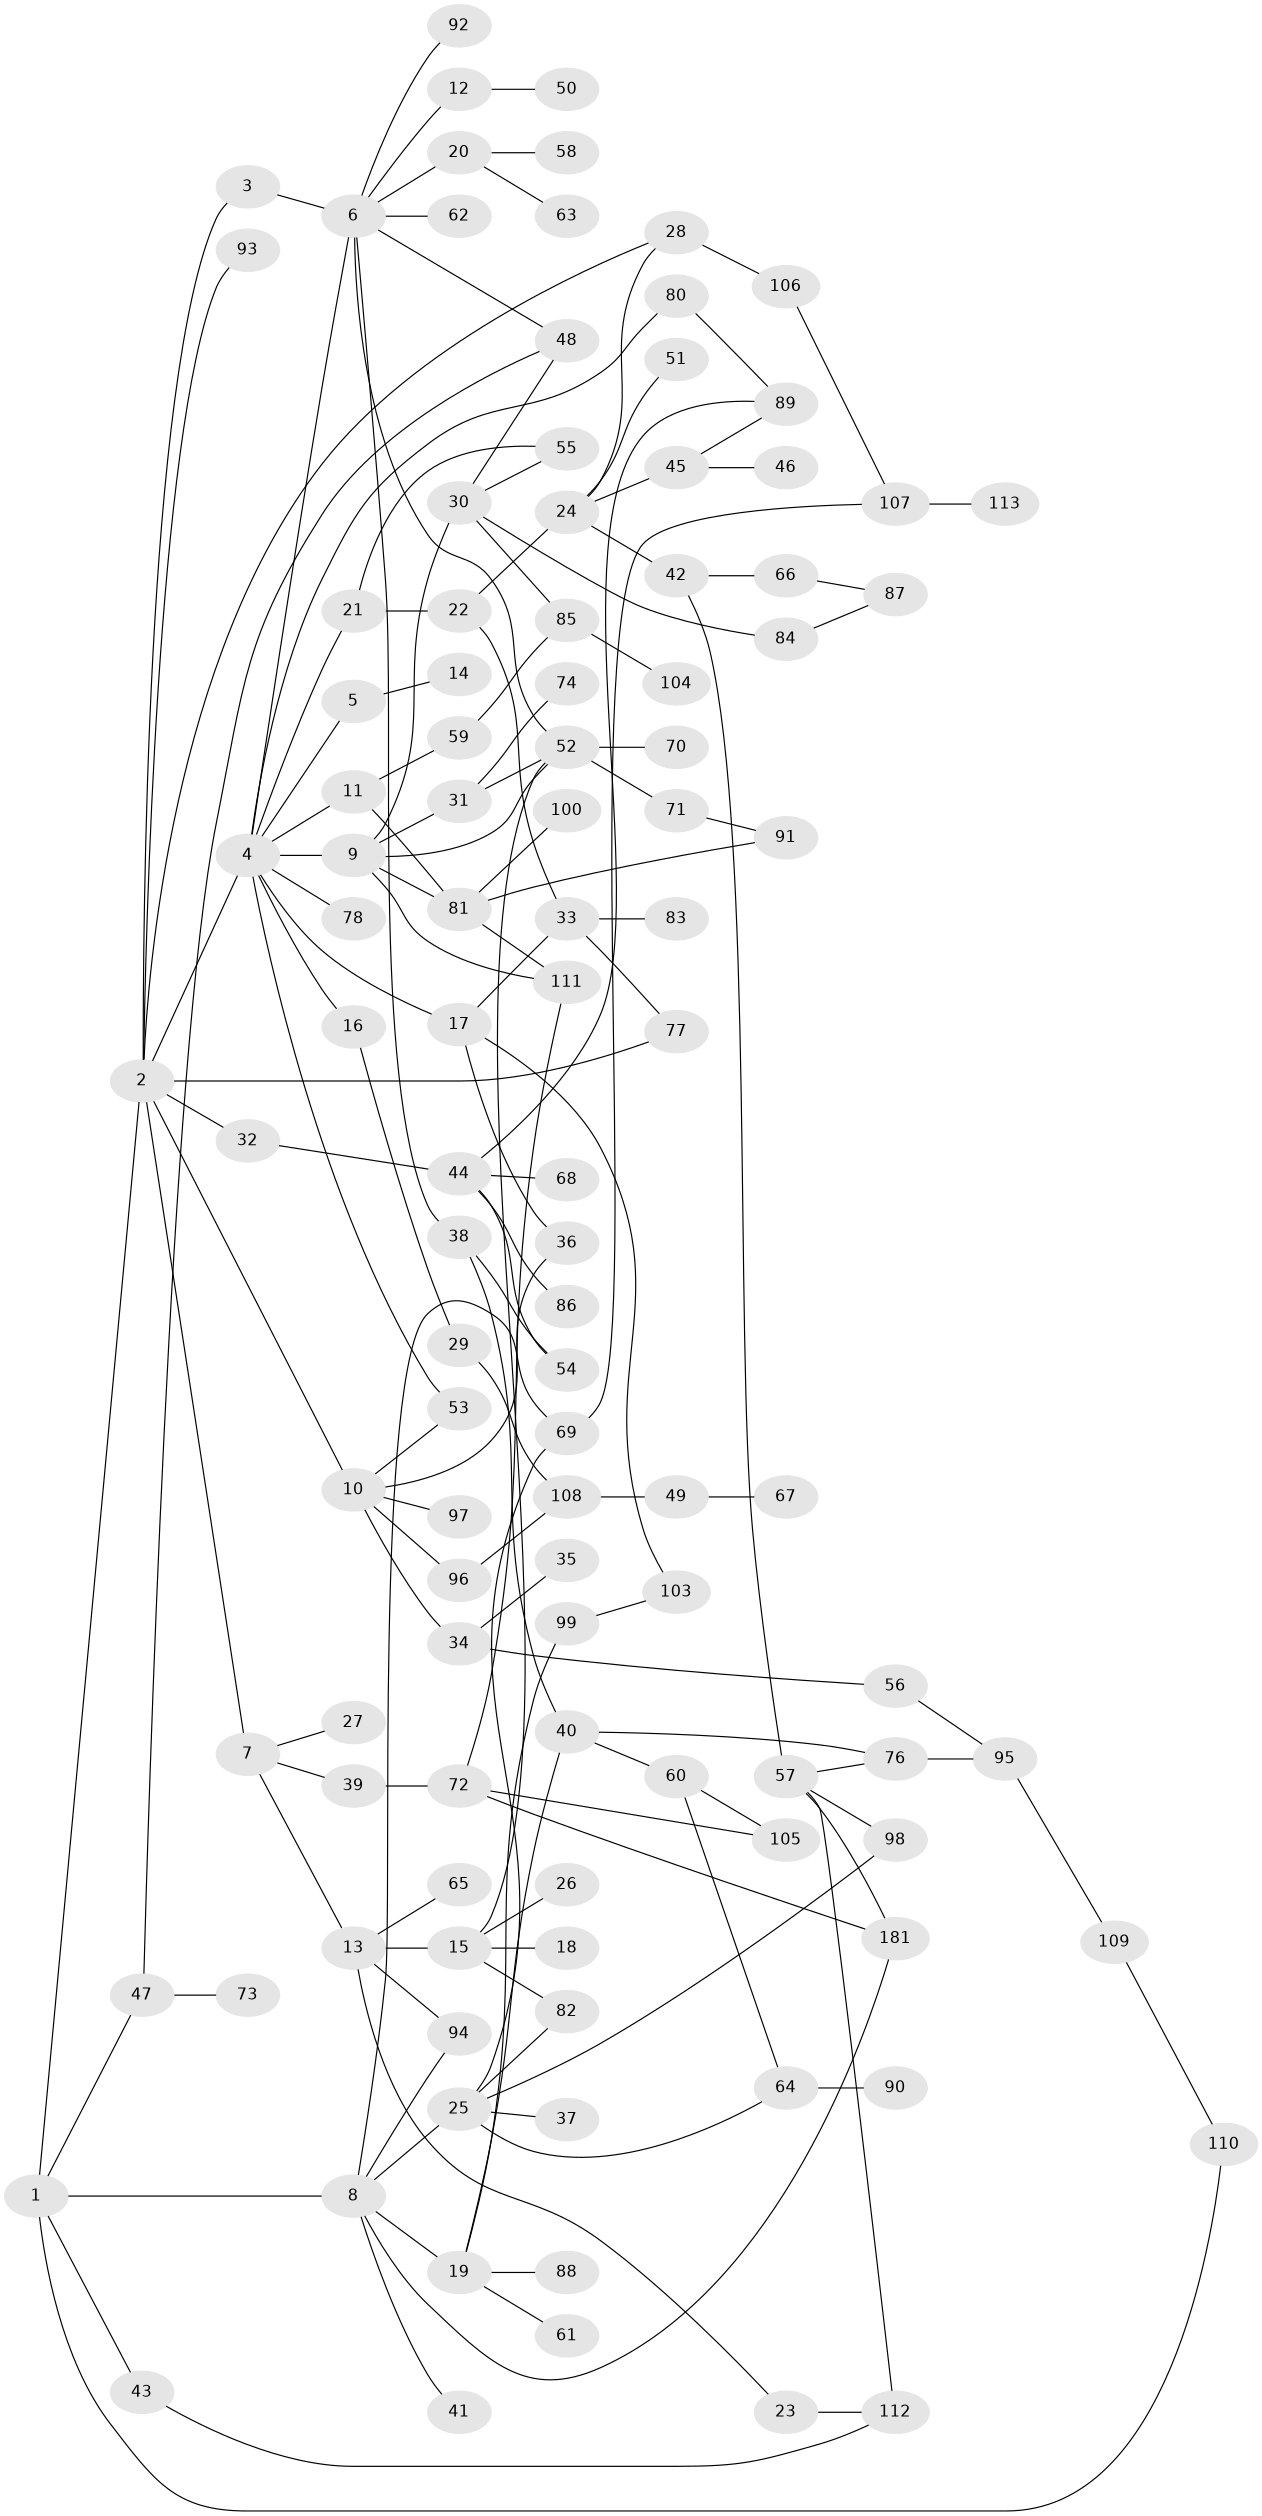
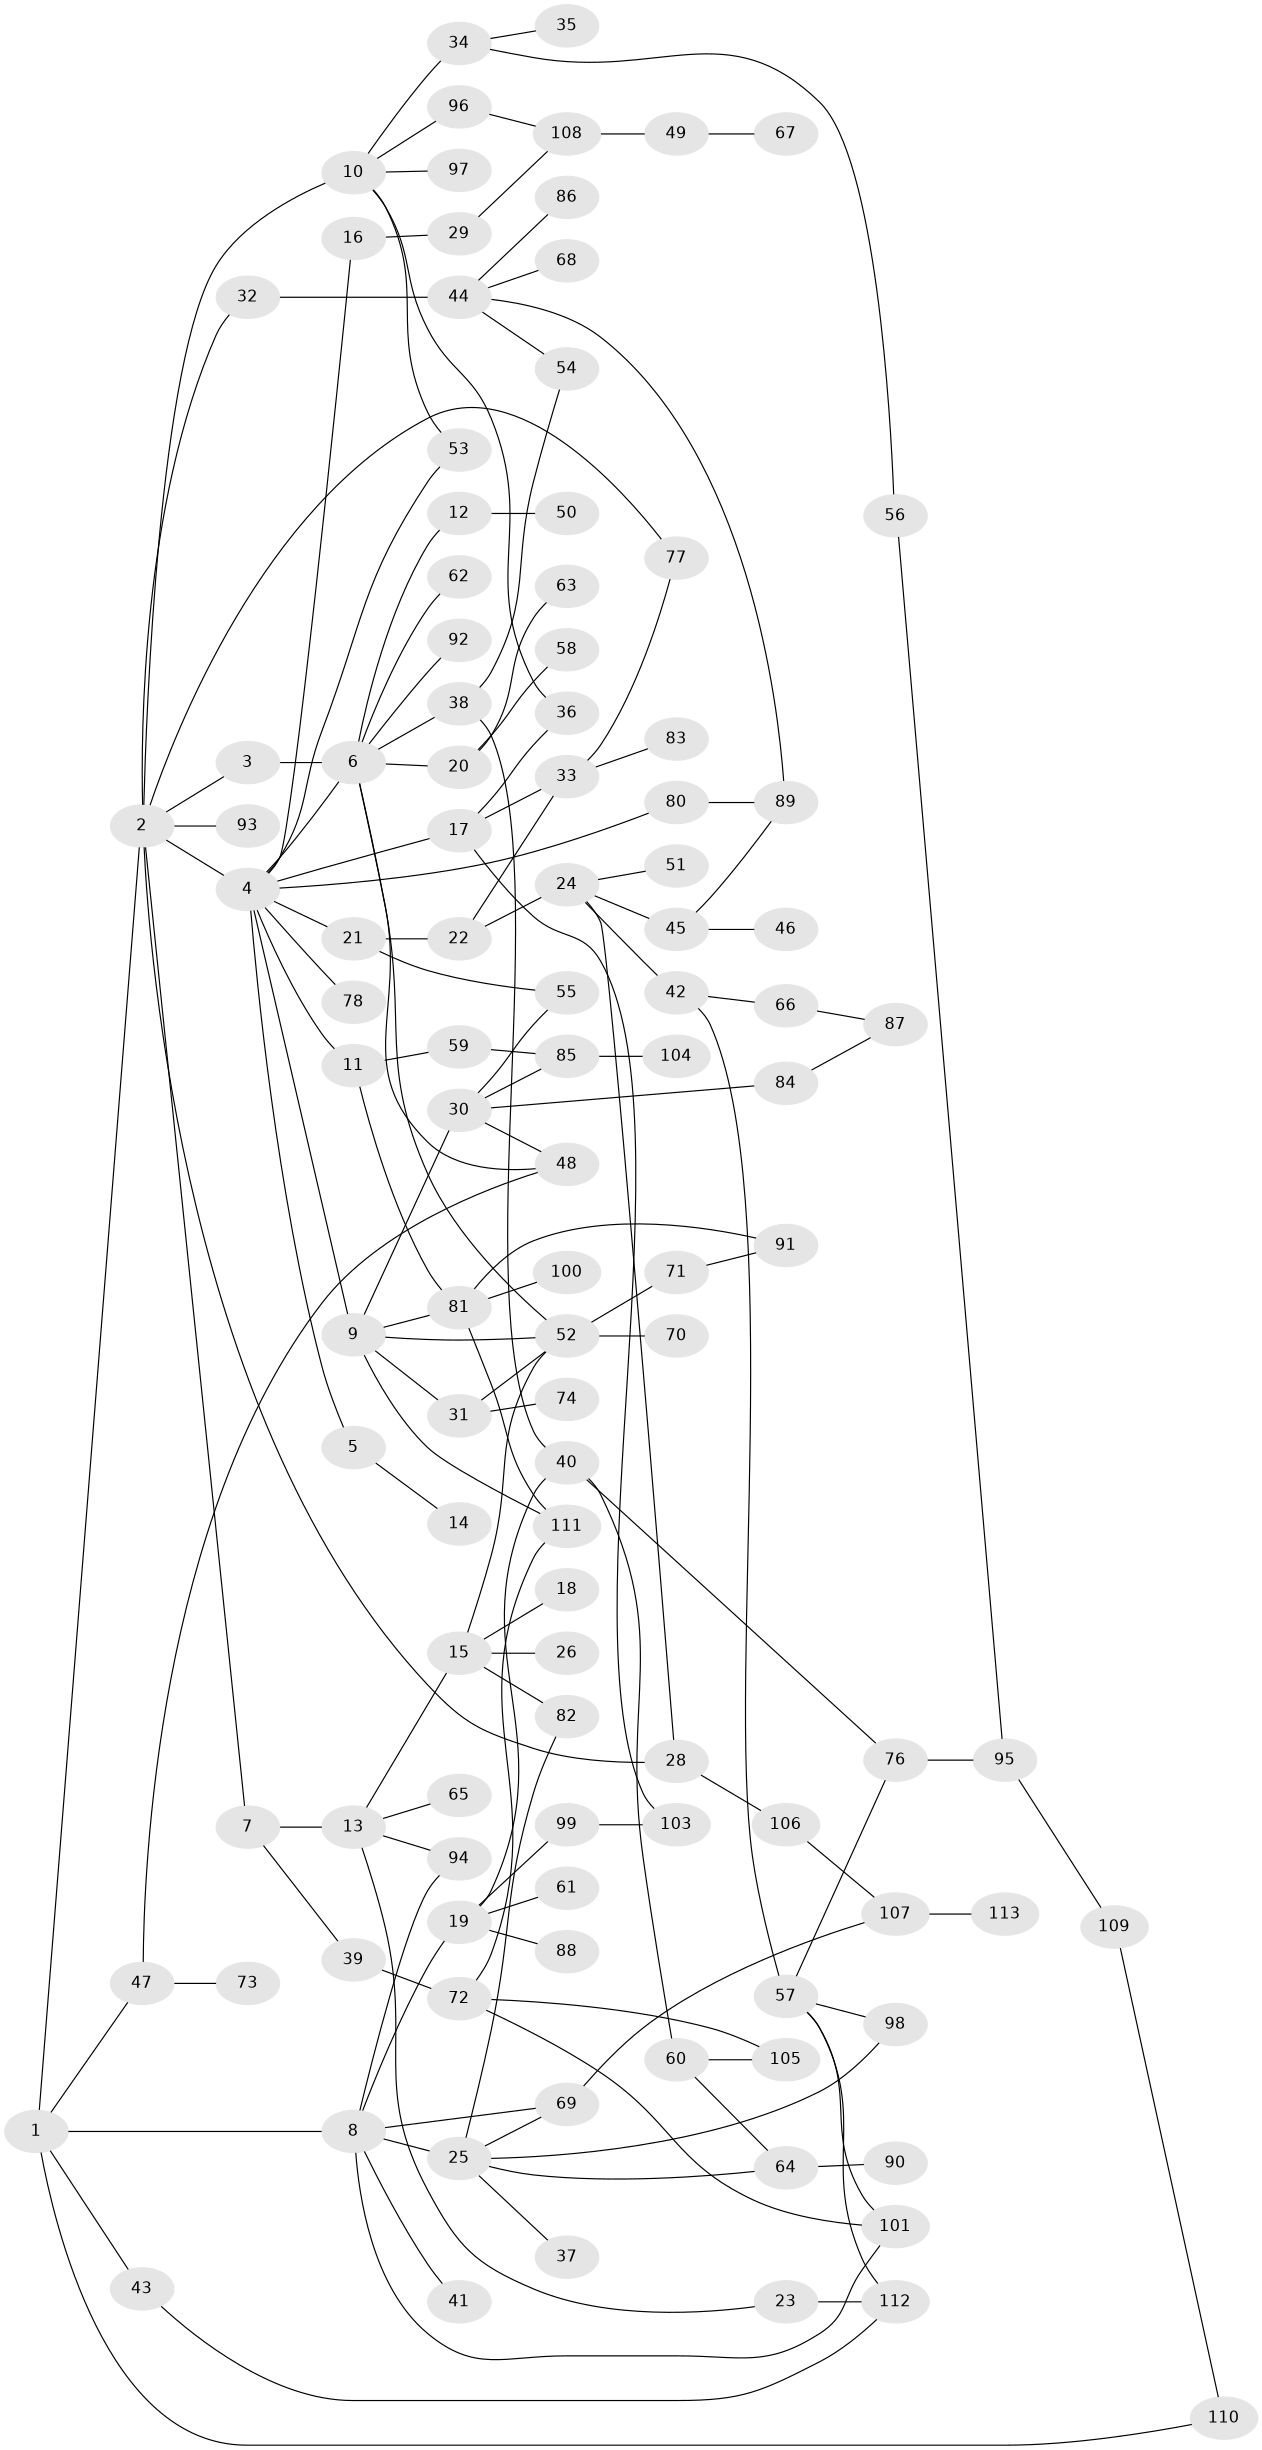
(354, 1723) -> none
(896, 1939) -> (896, 2227)
